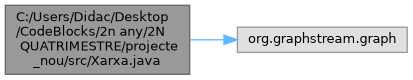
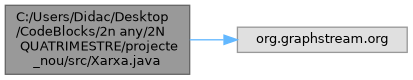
(322, 40) -> (322, 40)
